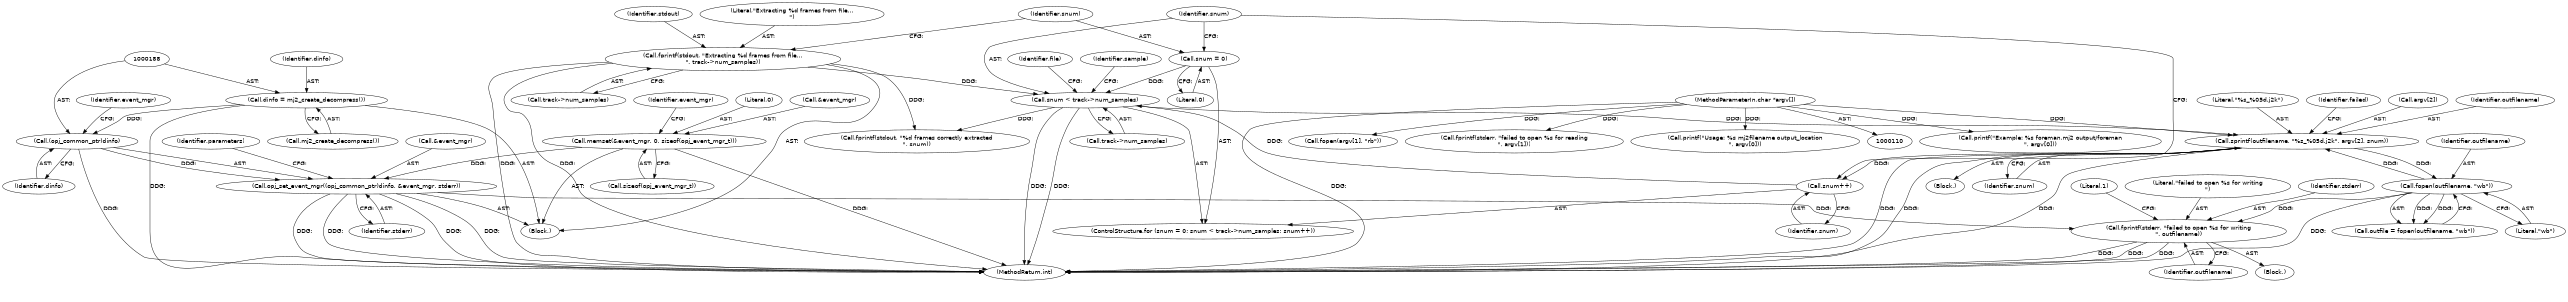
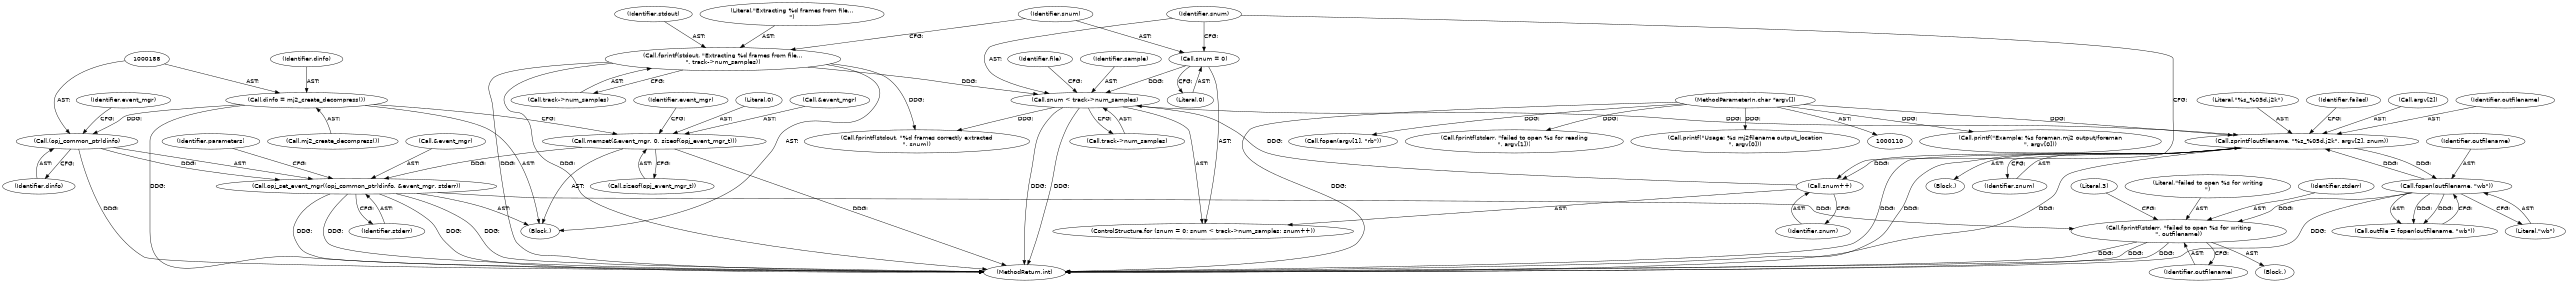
(1112, 82) -> (1112, 82)
(307, 121) -> (488, 115)
(2094, 186) -> (2094, 186)
